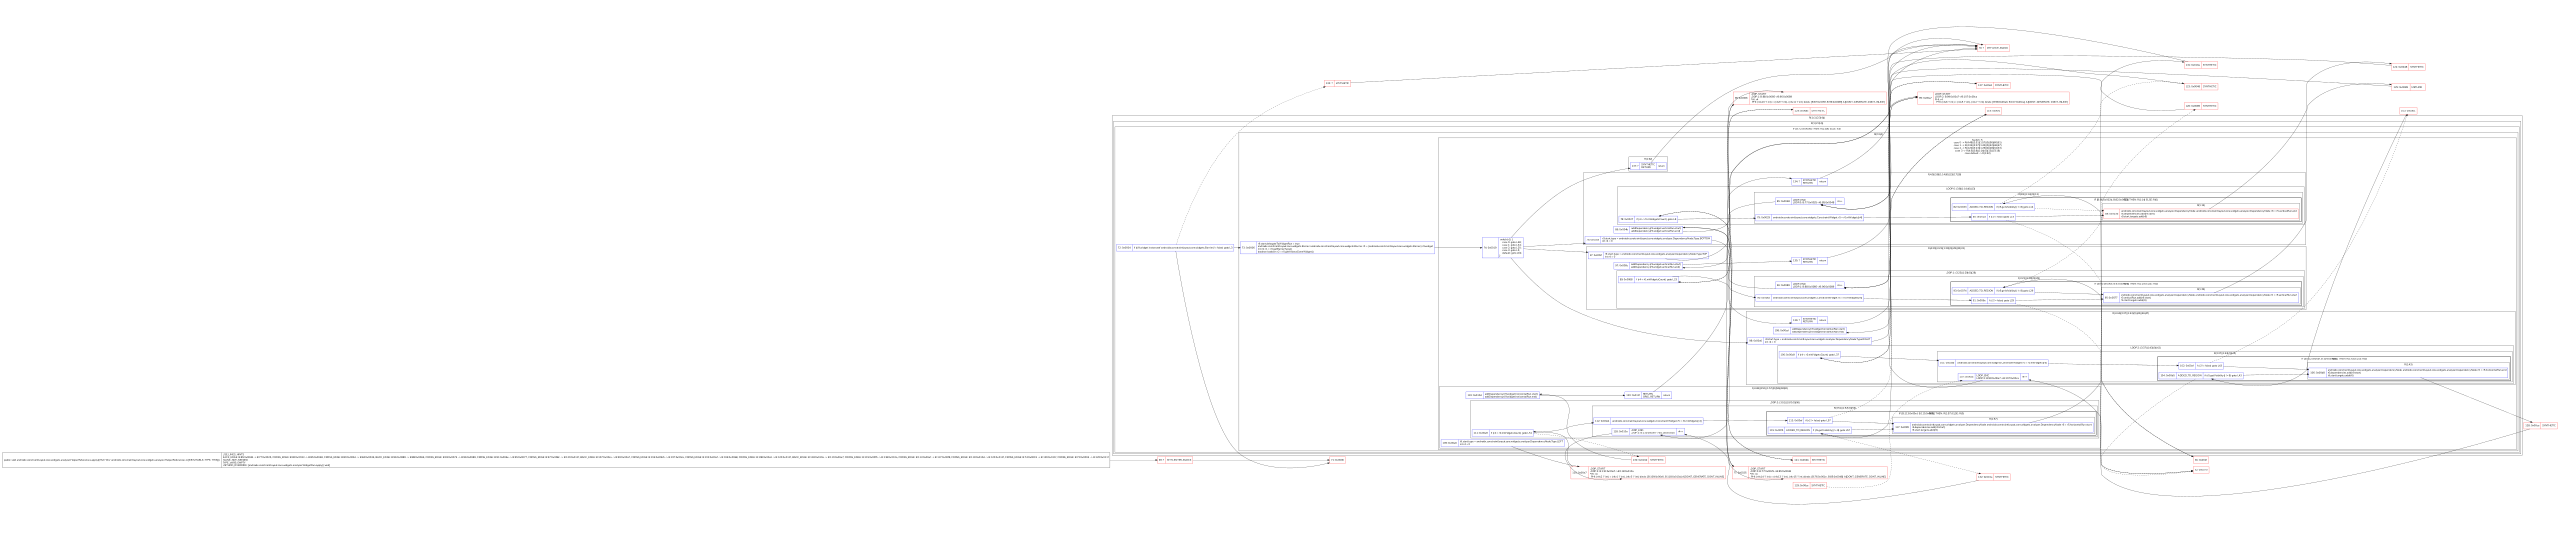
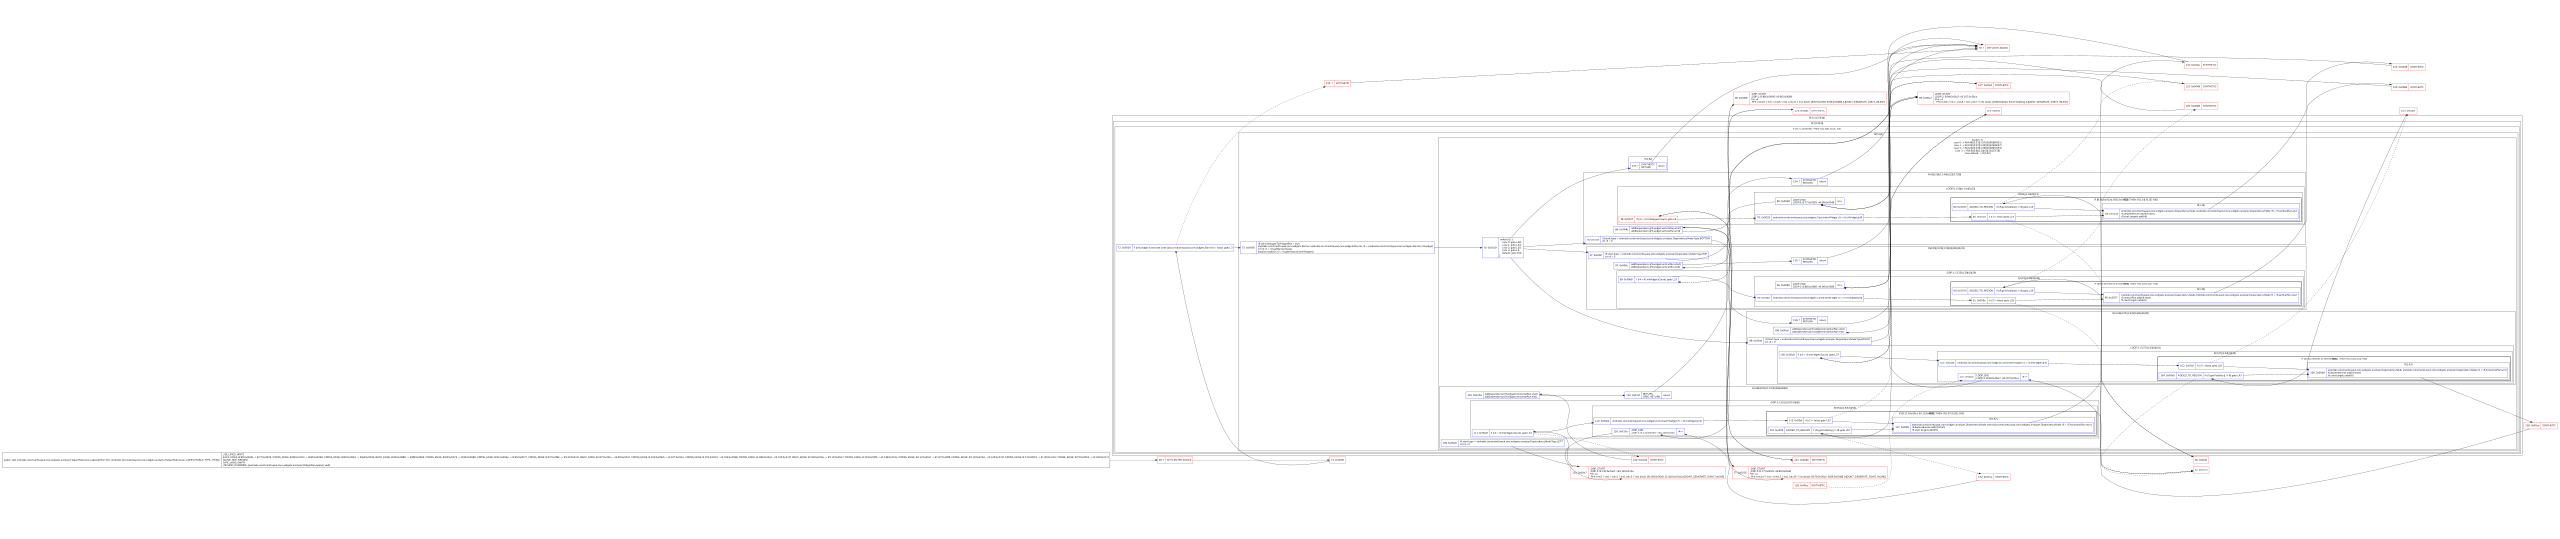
(2417, 87) -> (2417, 87)
(1727, 189) -> none
(2068, 210) -> (2068, 210)
(1730, 213) -> (1730, 213)
(2201, 214) -> (2201, 214)
(1648, 219) -> (1648, 219)
(1211, 400) -> (1212, 400)
